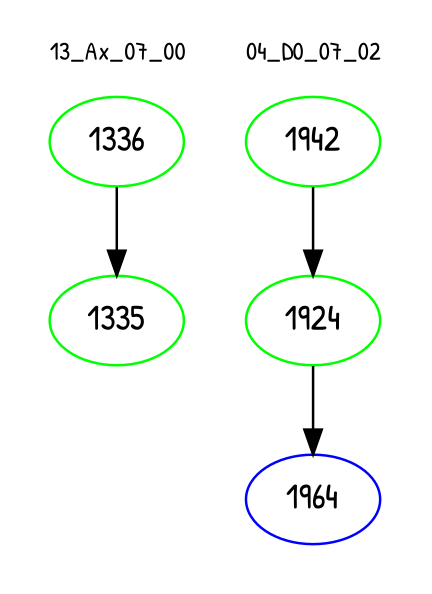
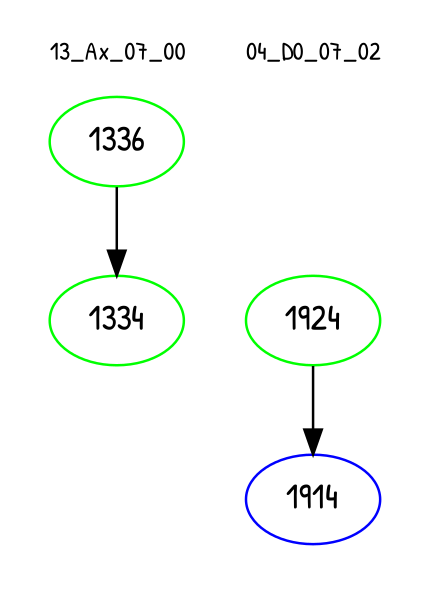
(313, 142) -> none
(117, 321) -> (117, 321)
(313, 499) -> (313, 499)
